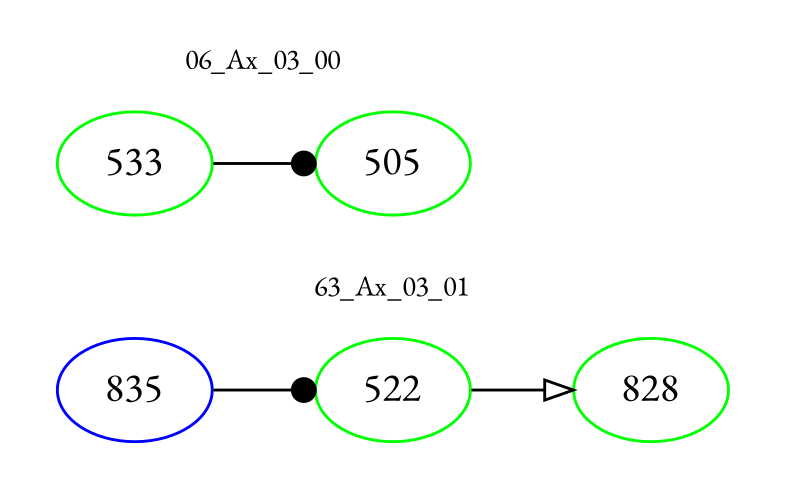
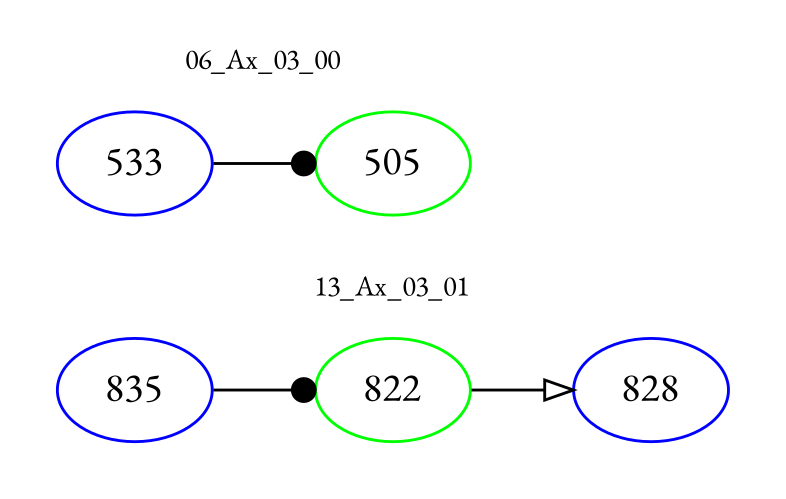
(135, 163) -> (135, 163)
(393, 288) -> (393, 288)
(393, 390) -> (393, 390)
(651, 390) -> (651, 390)
